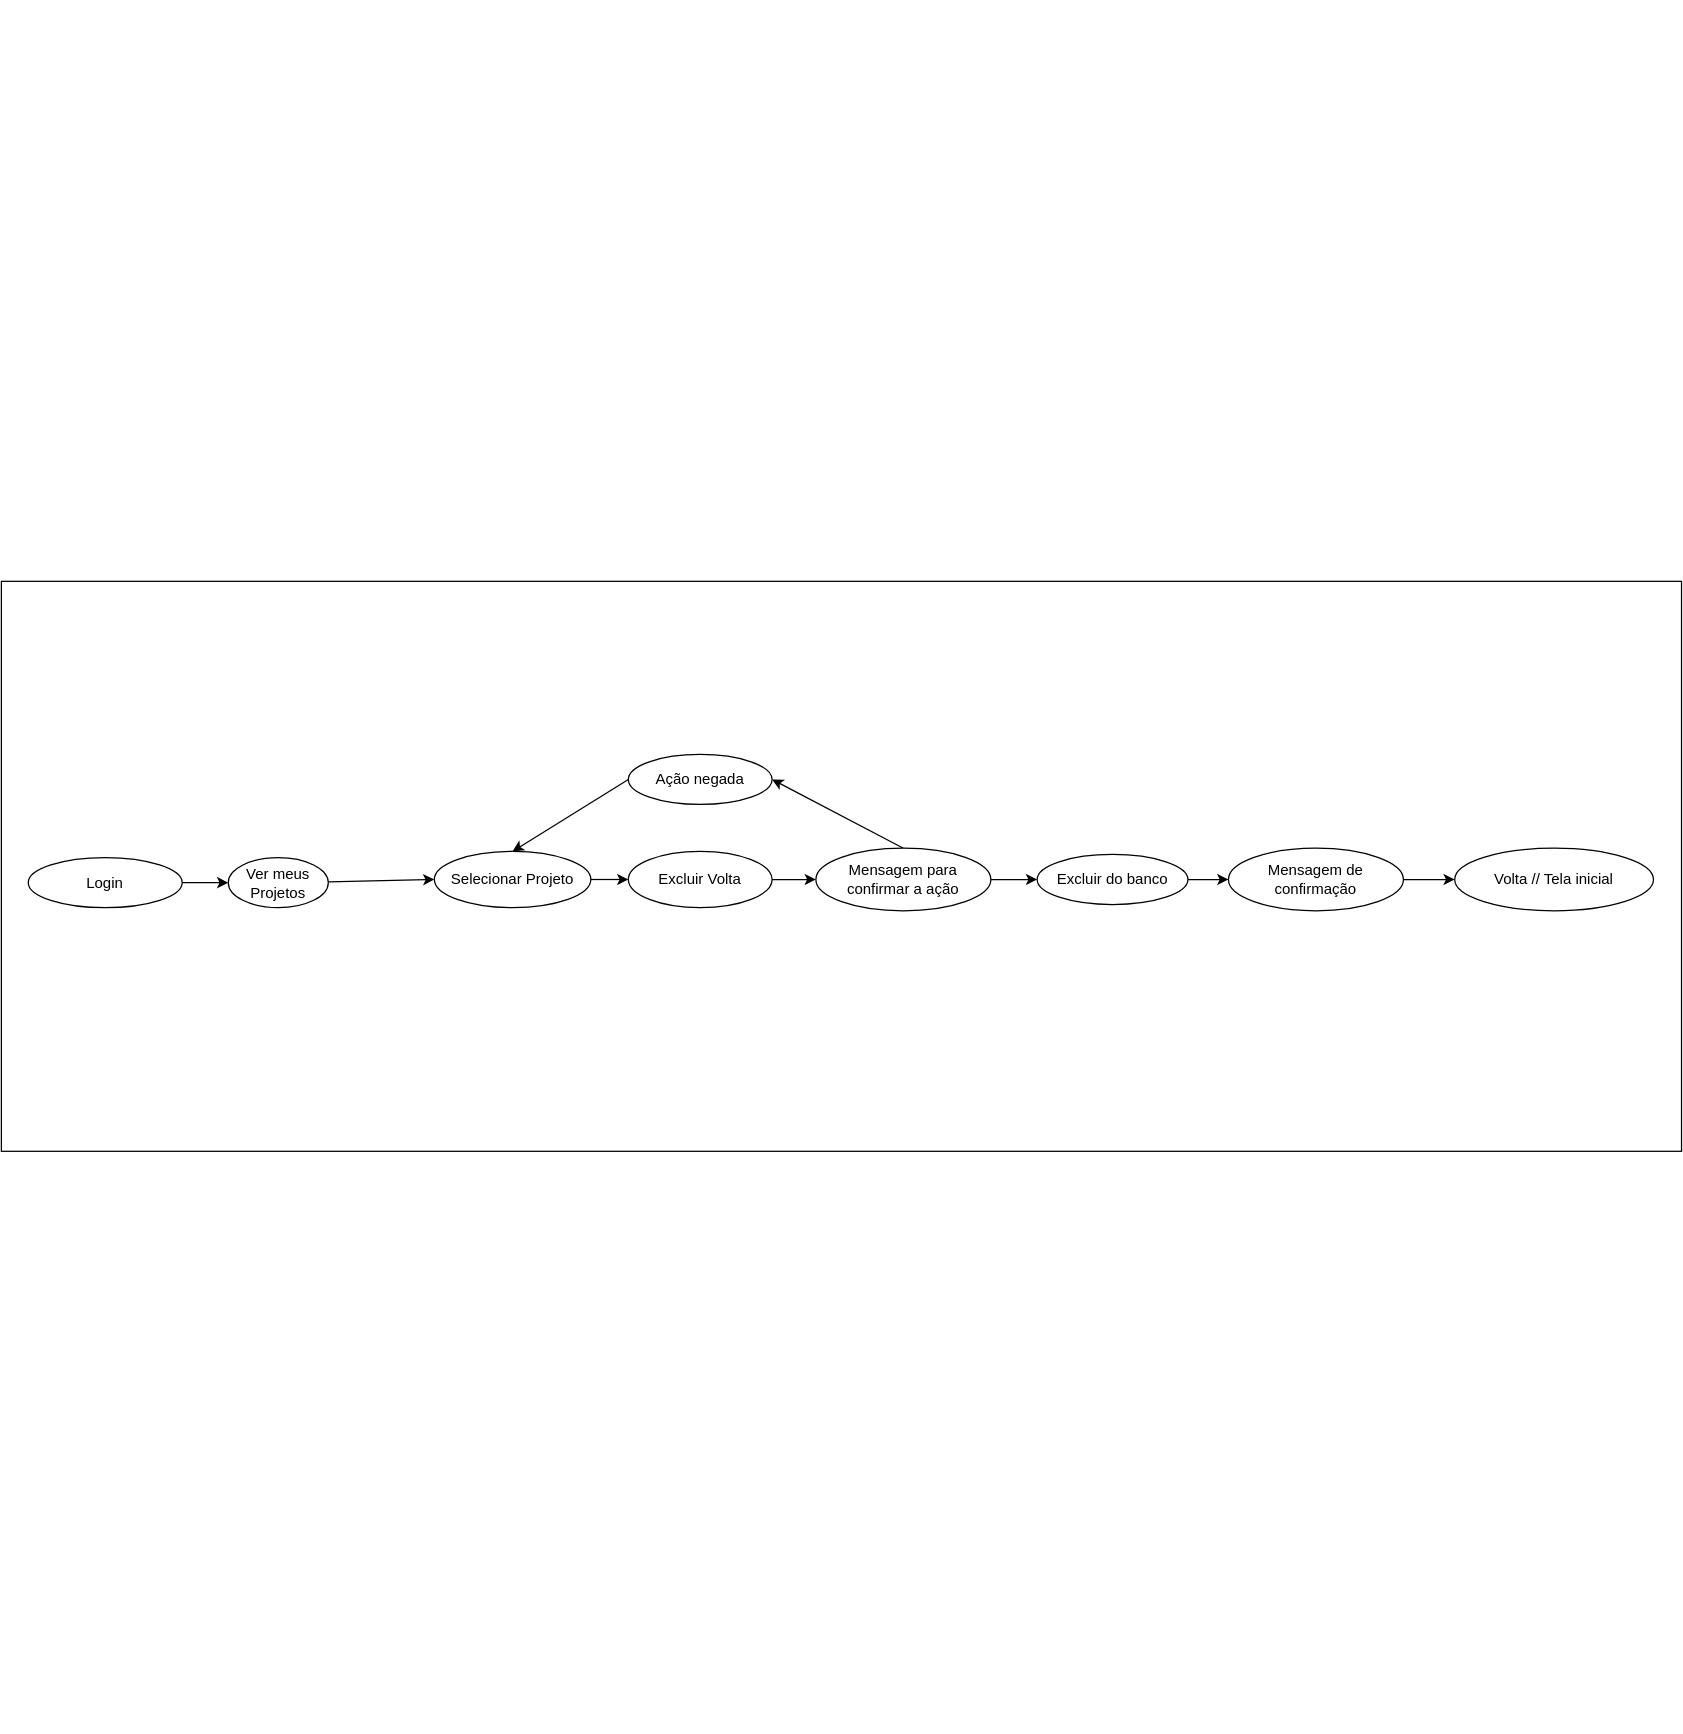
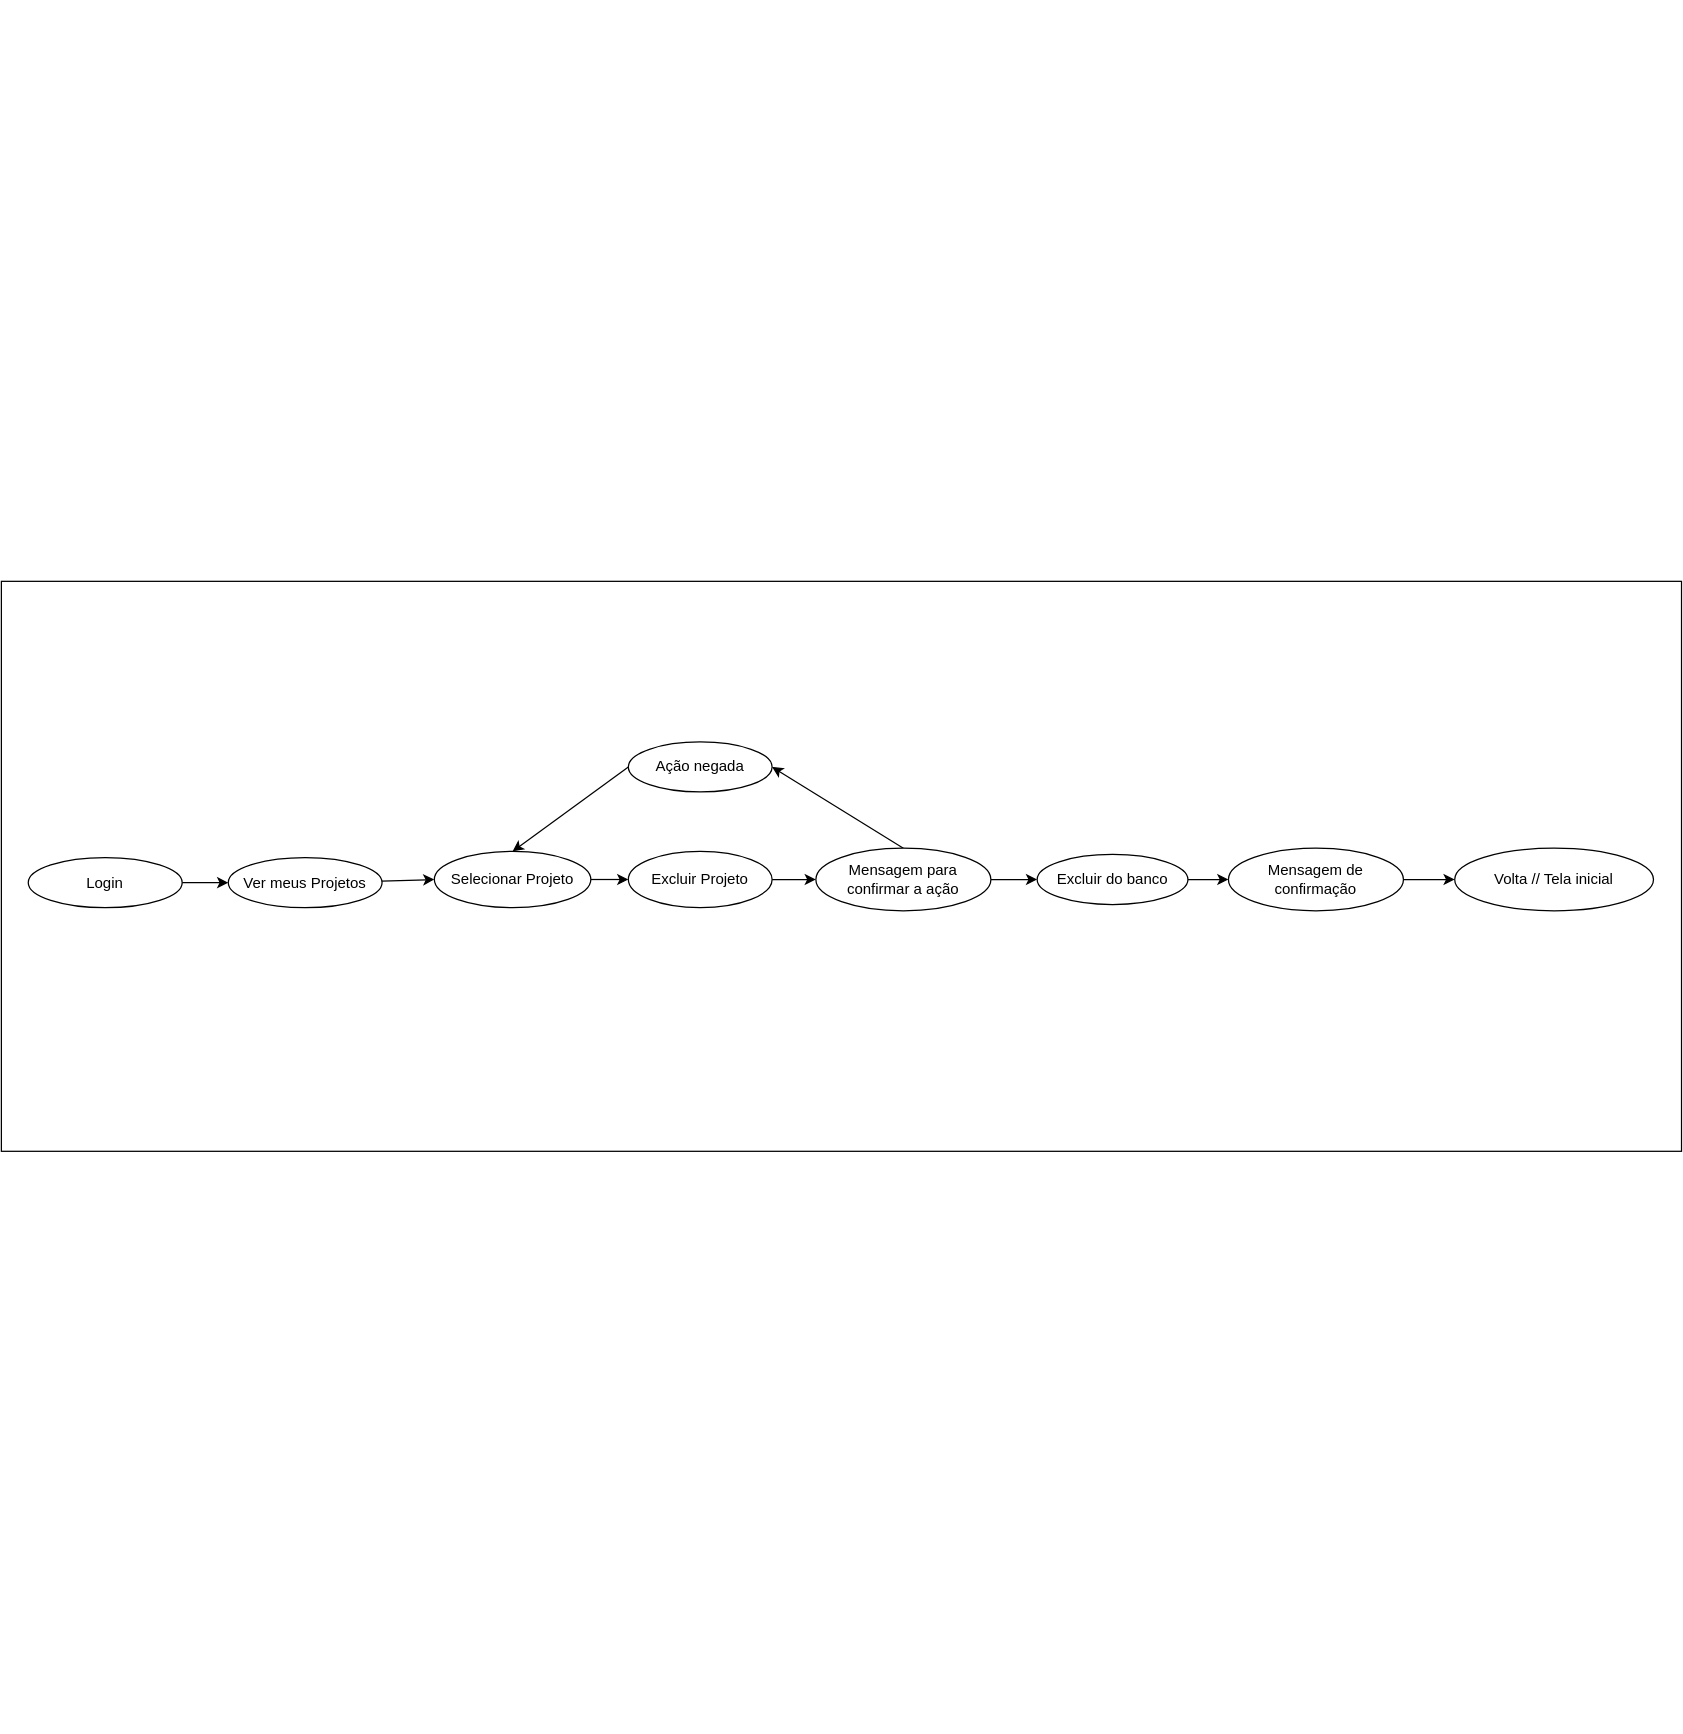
(700, 779) -> (700, 767)
(700, 879) -> (700, 879)
(278, 883) -> (305, 883)
